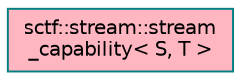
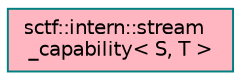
(120, 40) -> (120, 40)
